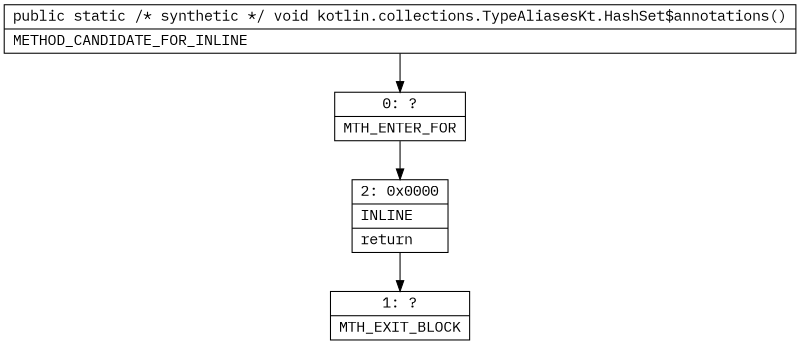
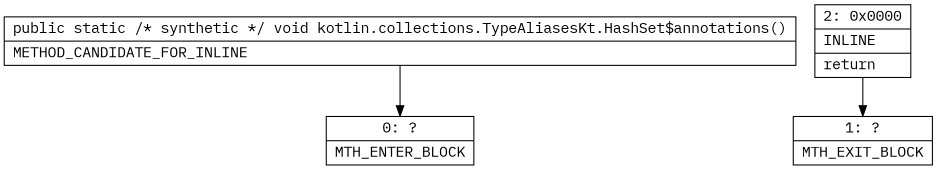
(400, 128) -> (400, 152)
(400, 155) -> none
